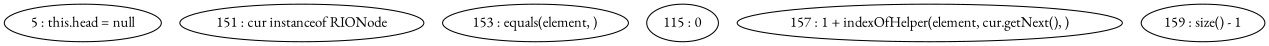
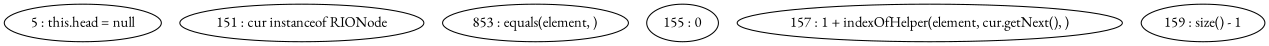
(535, 23) -> (535, 23)
(683, 23) -> (683, 23)
